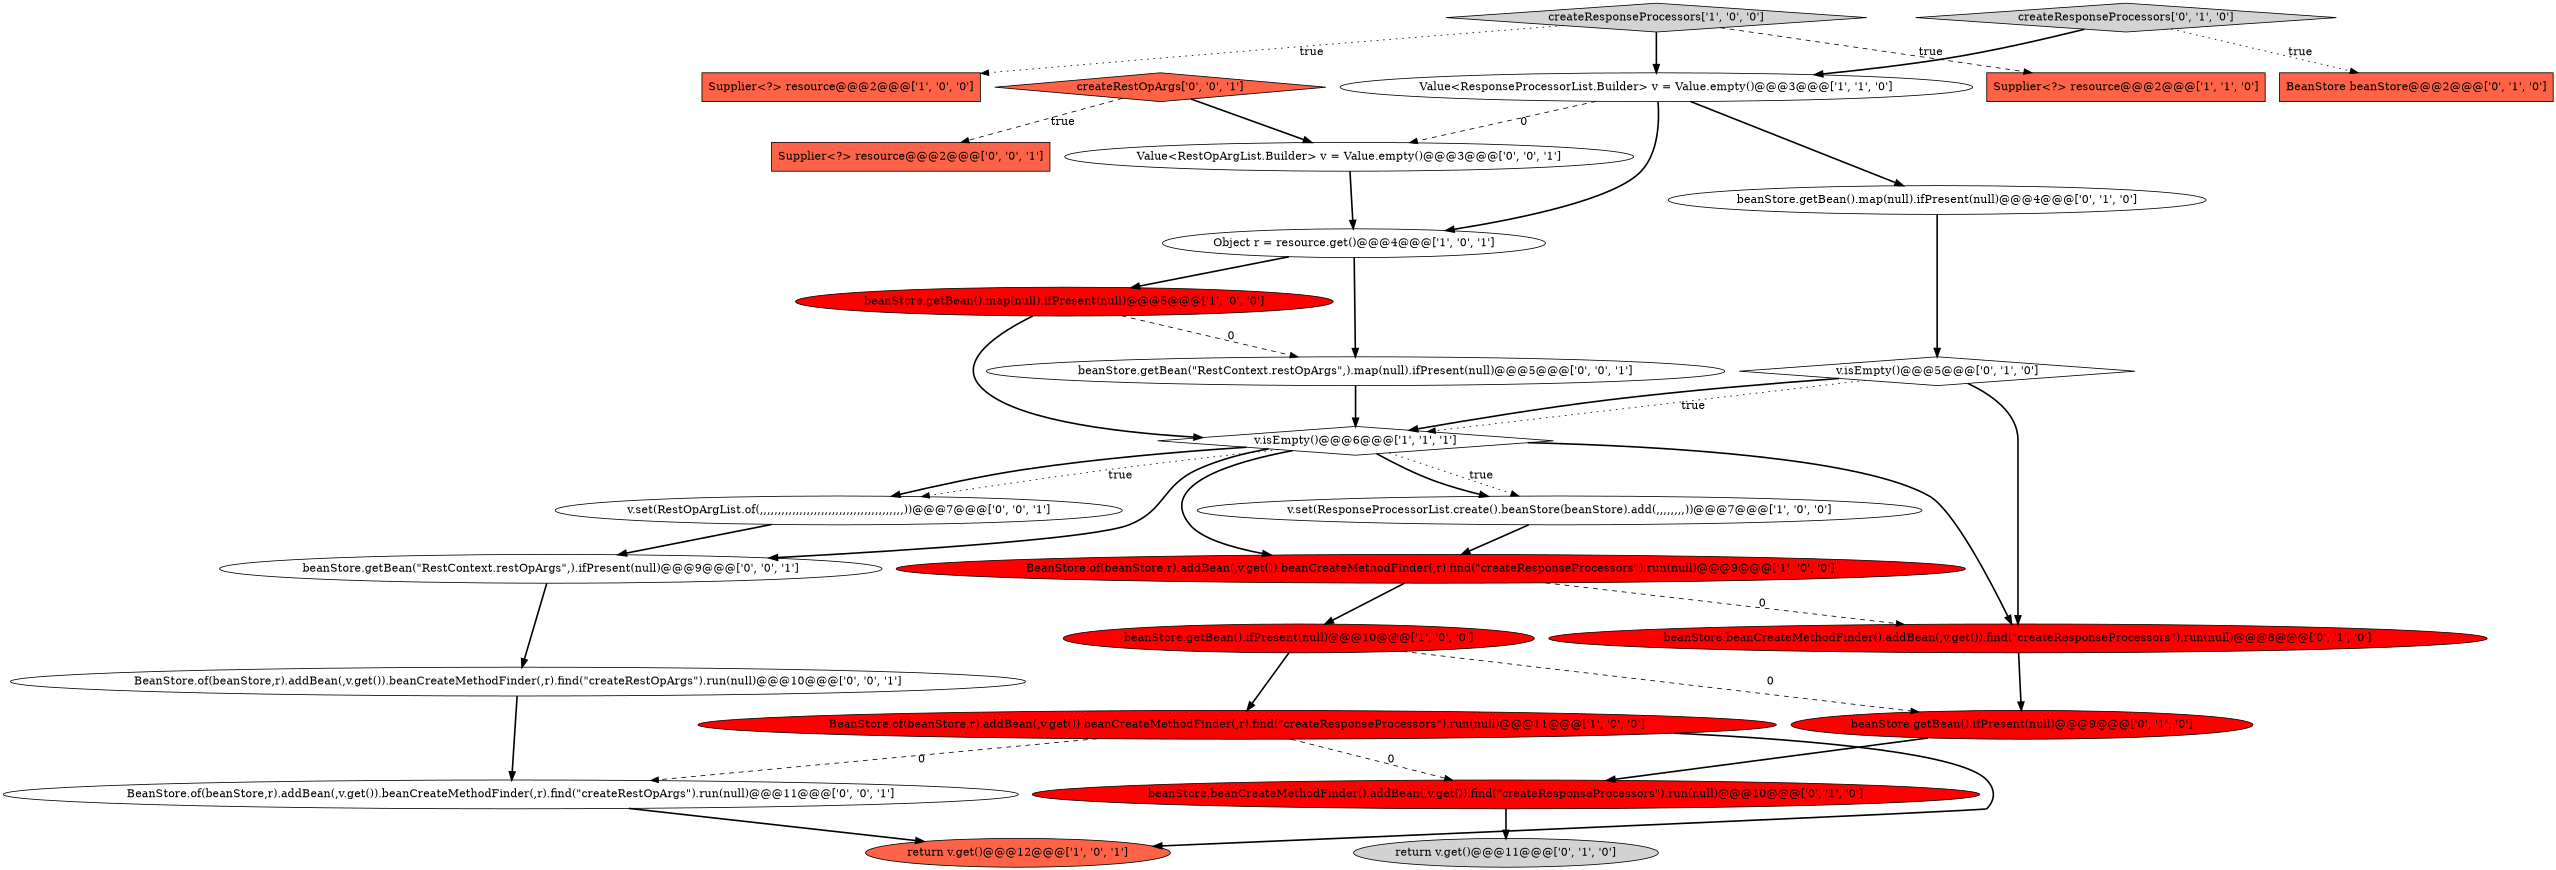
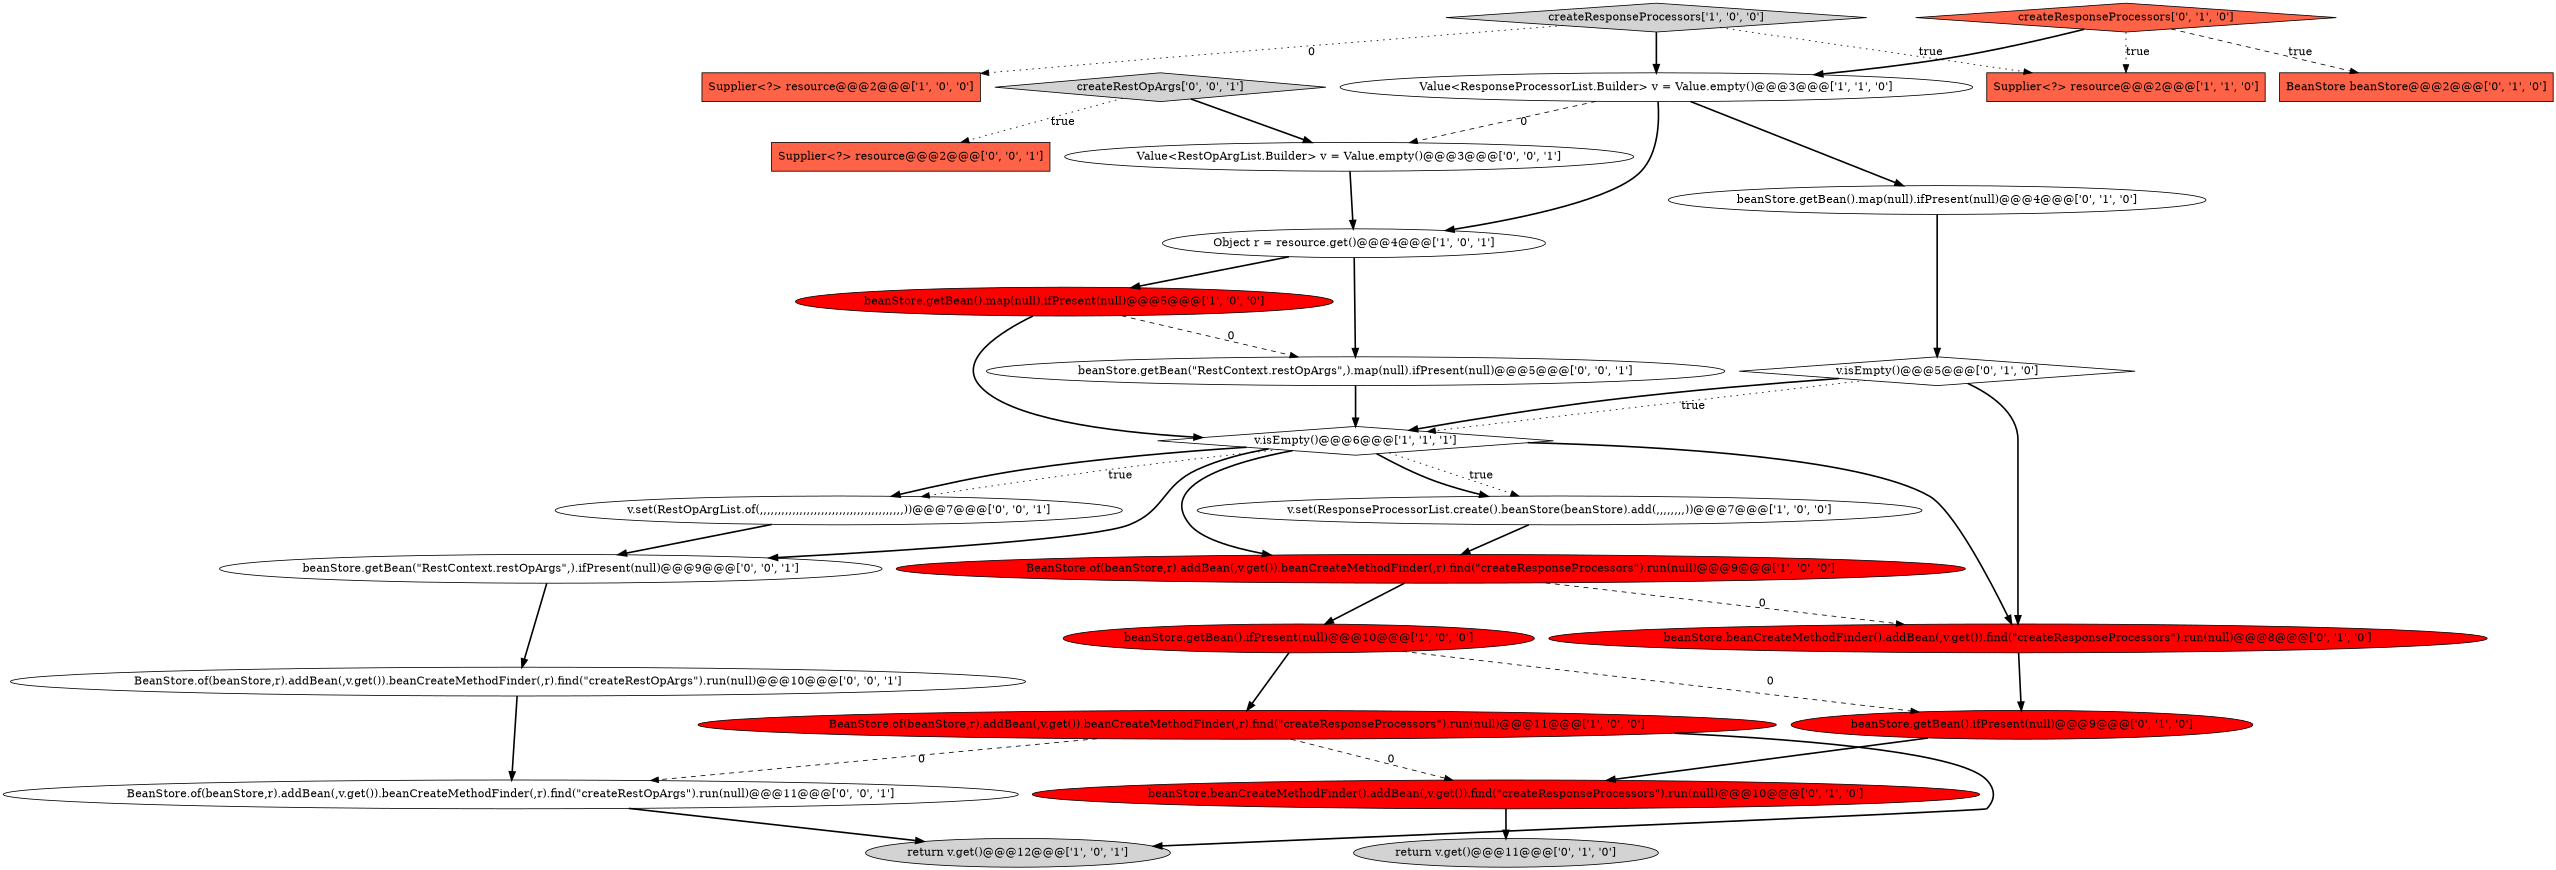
(2126, 18) -> (2126, 18)
none -> (2126, 48)
(1872, 50) -> (1872, 50)
(2261, 50) -> (2261, 50)
(1312, 52) -> (1312, 52)
(1160, 87) -> (1160, 87)
(1046, 119) -> (1046, 119)
(1018, 853) -> (1018, 853)
